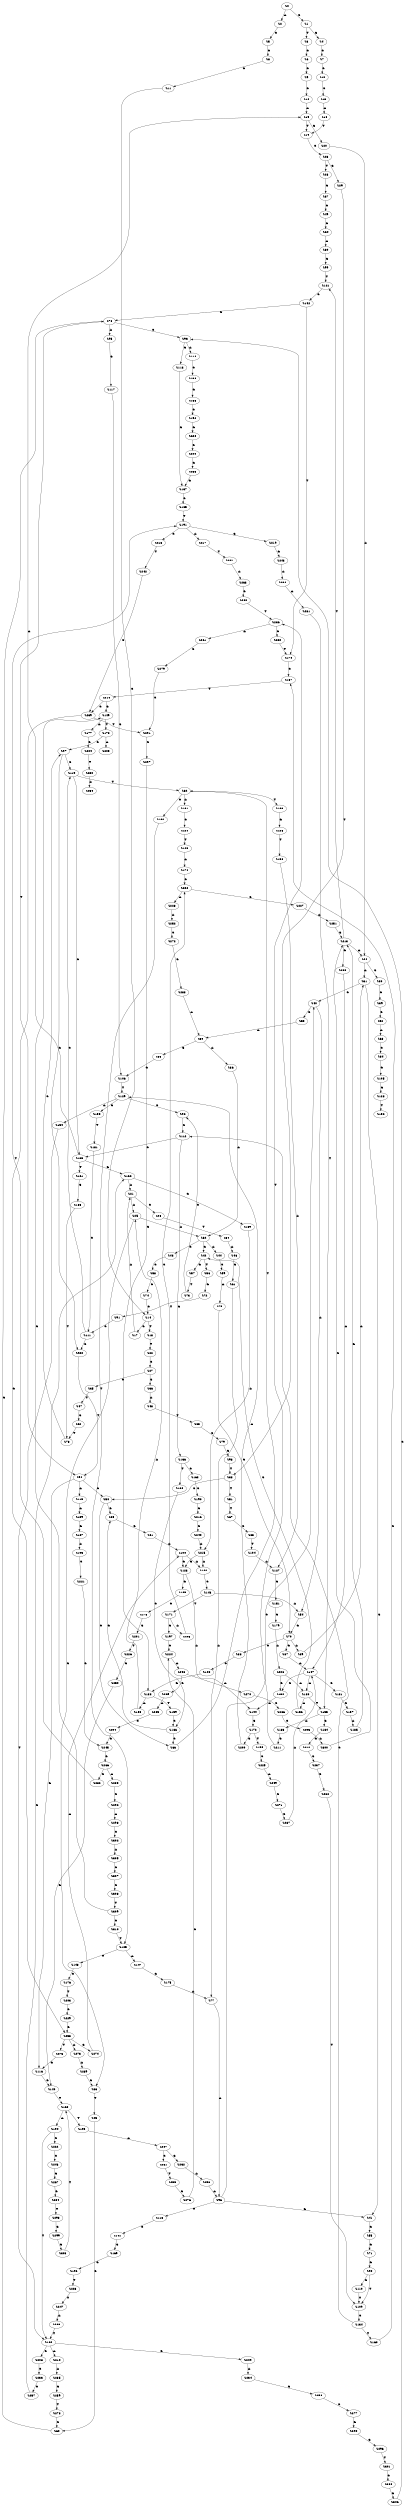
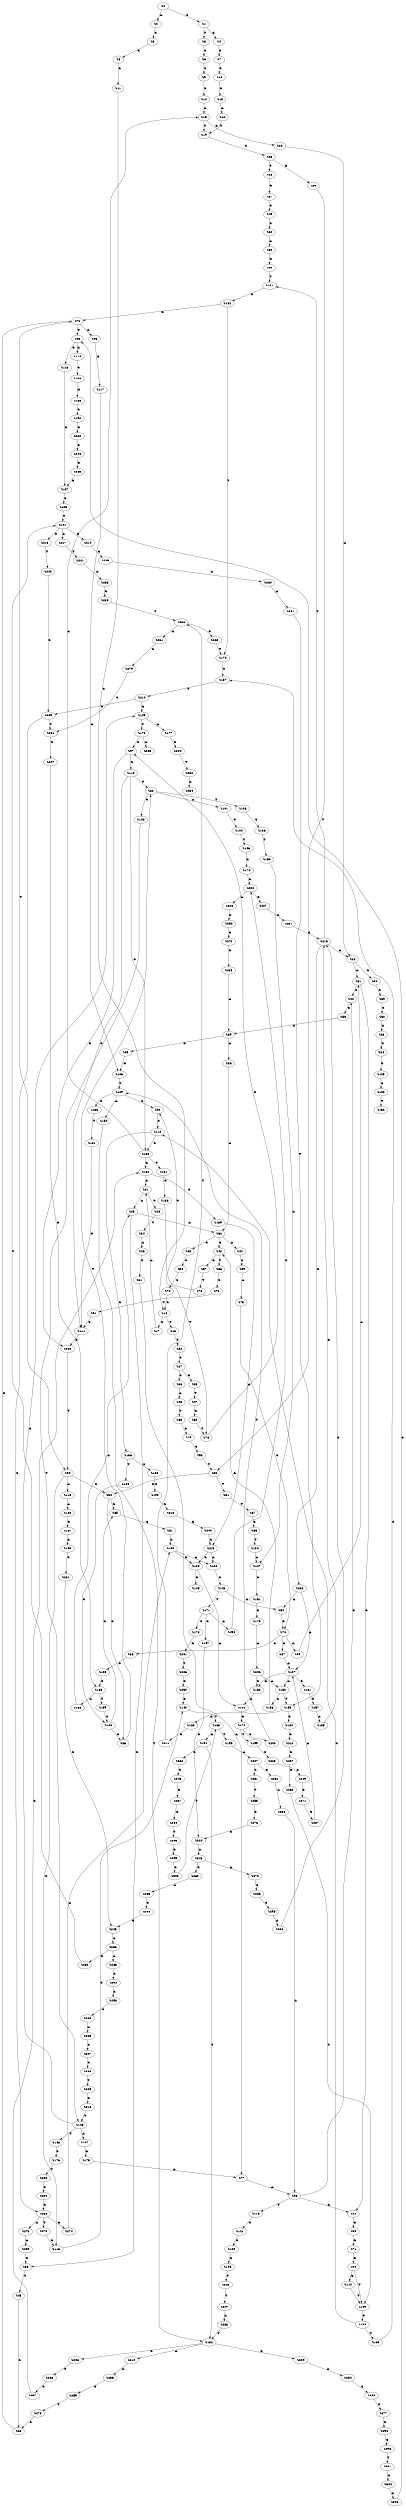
(69, 1056) -> (98, 1050)
(36, 1302) -> (30, 1413)
(320, 1308) -> (292, 1598)
(252, 1424) -> (257, 1420)
(164, 1604) -> (199, 1620)
